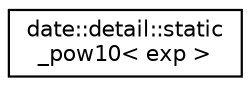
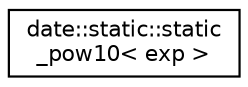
(125, 43) -> (124, 43)
